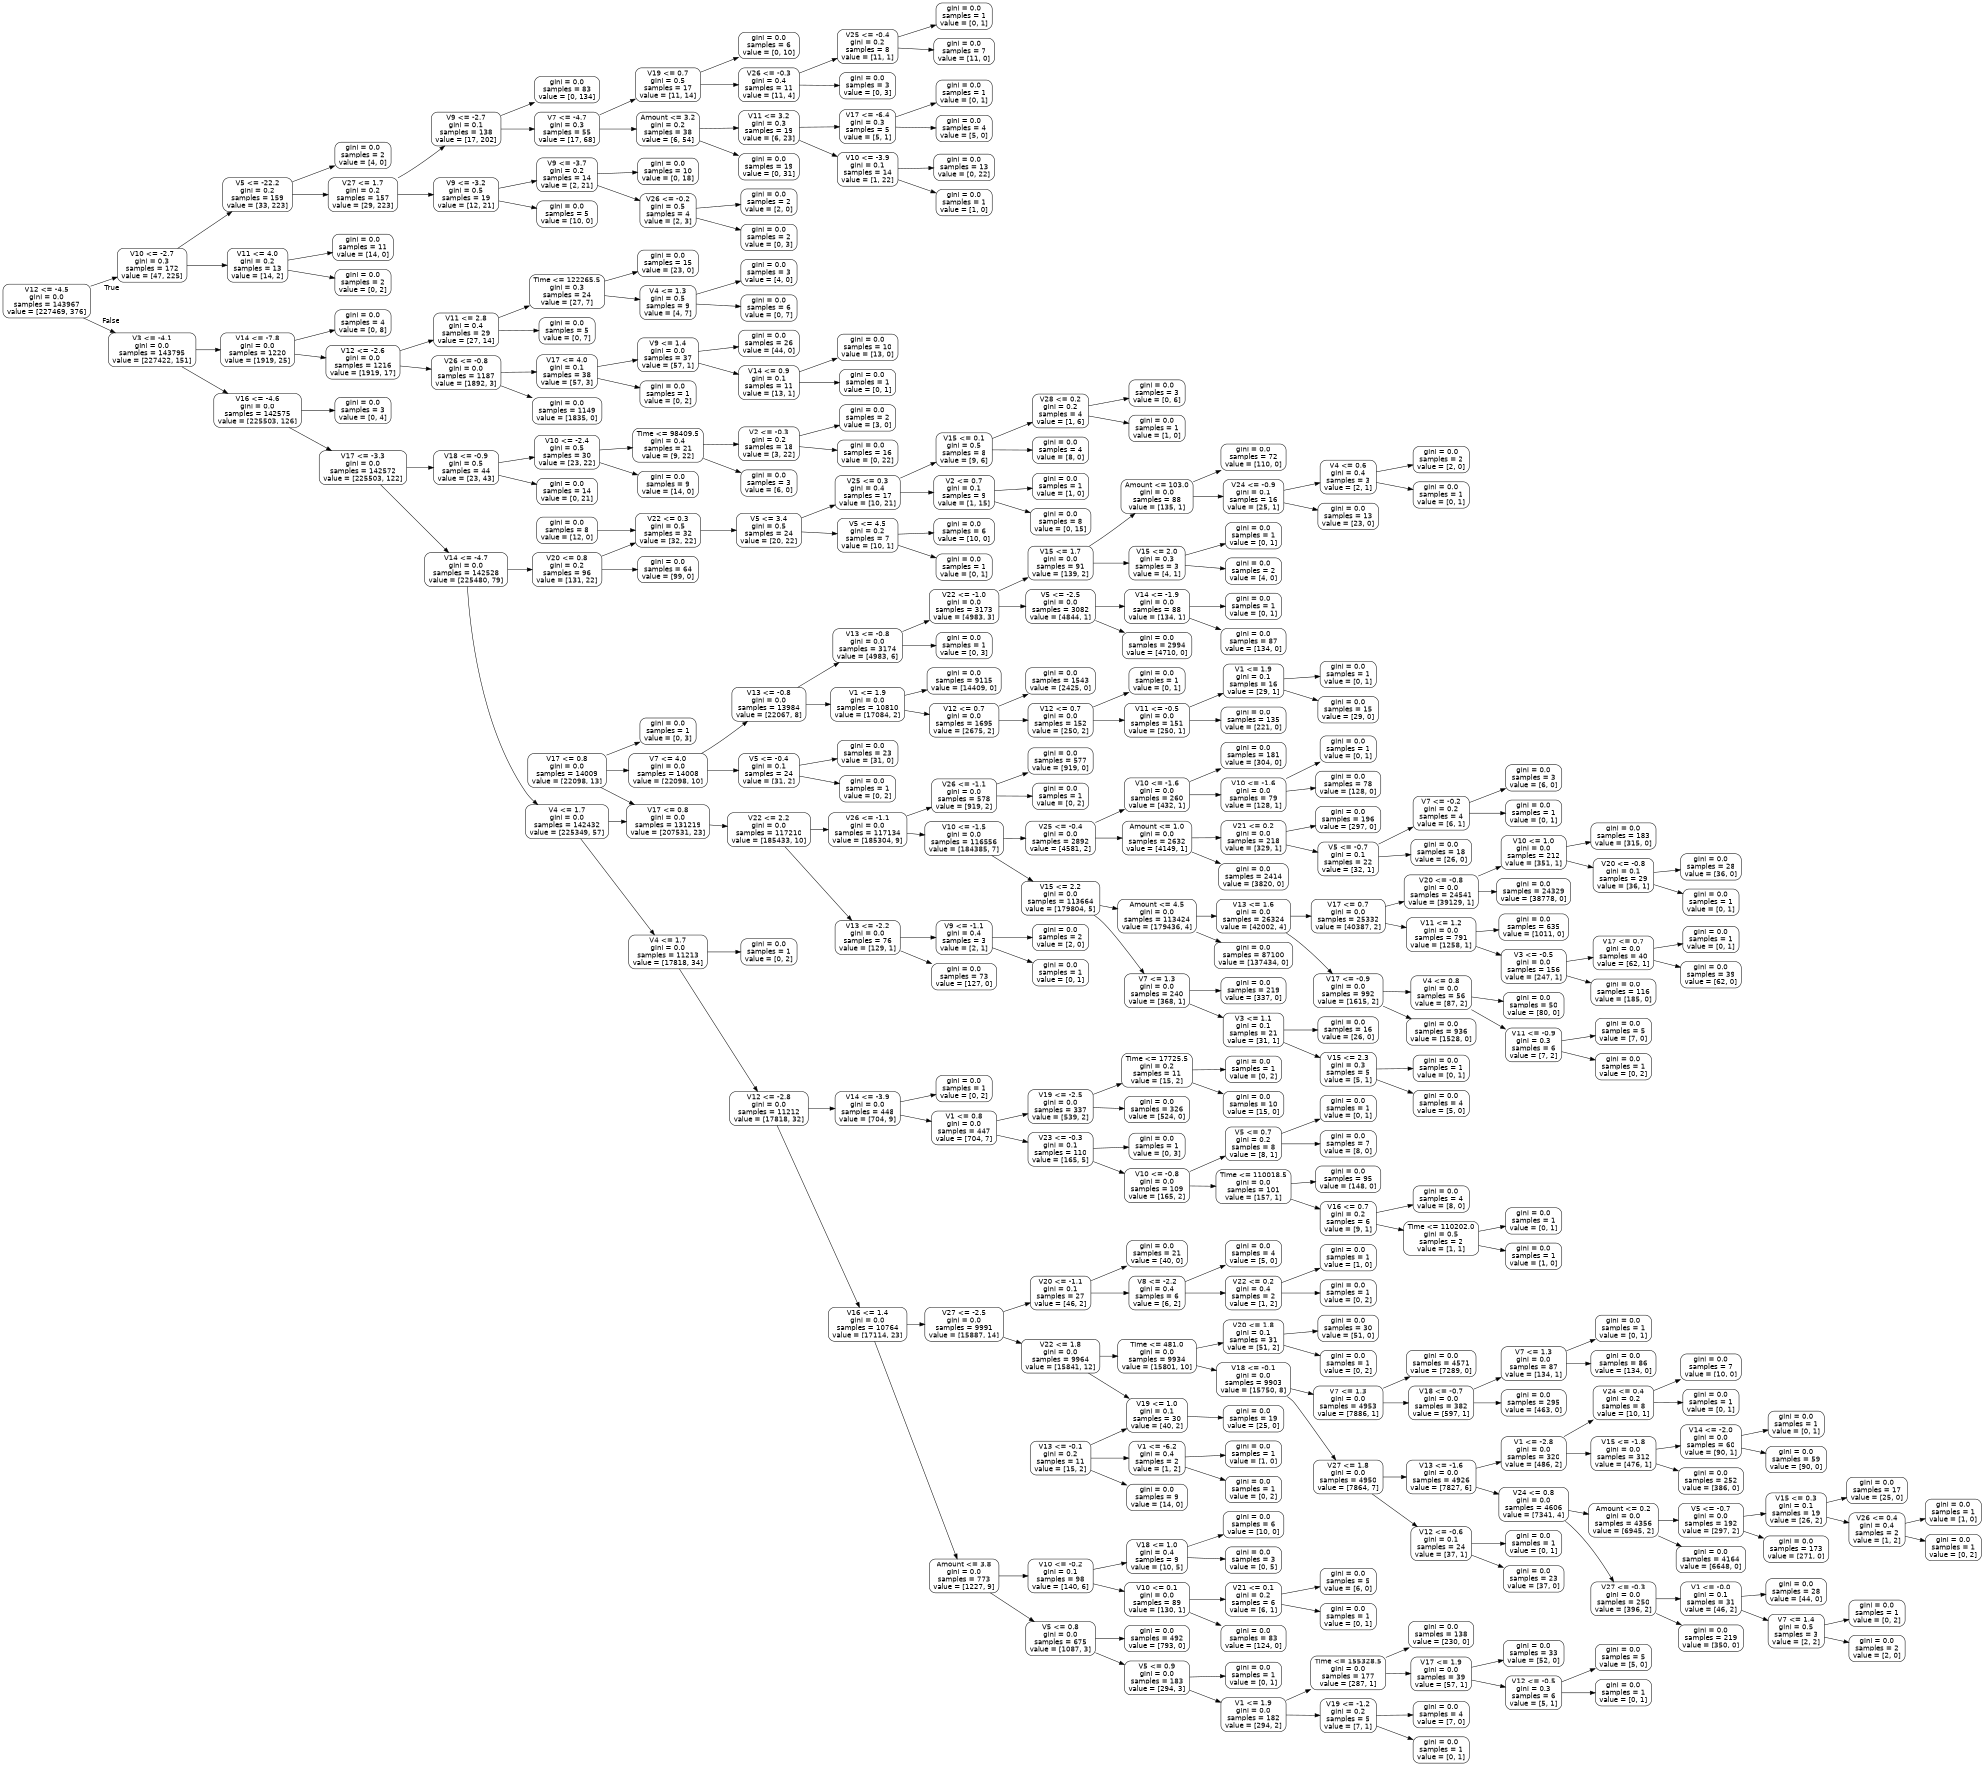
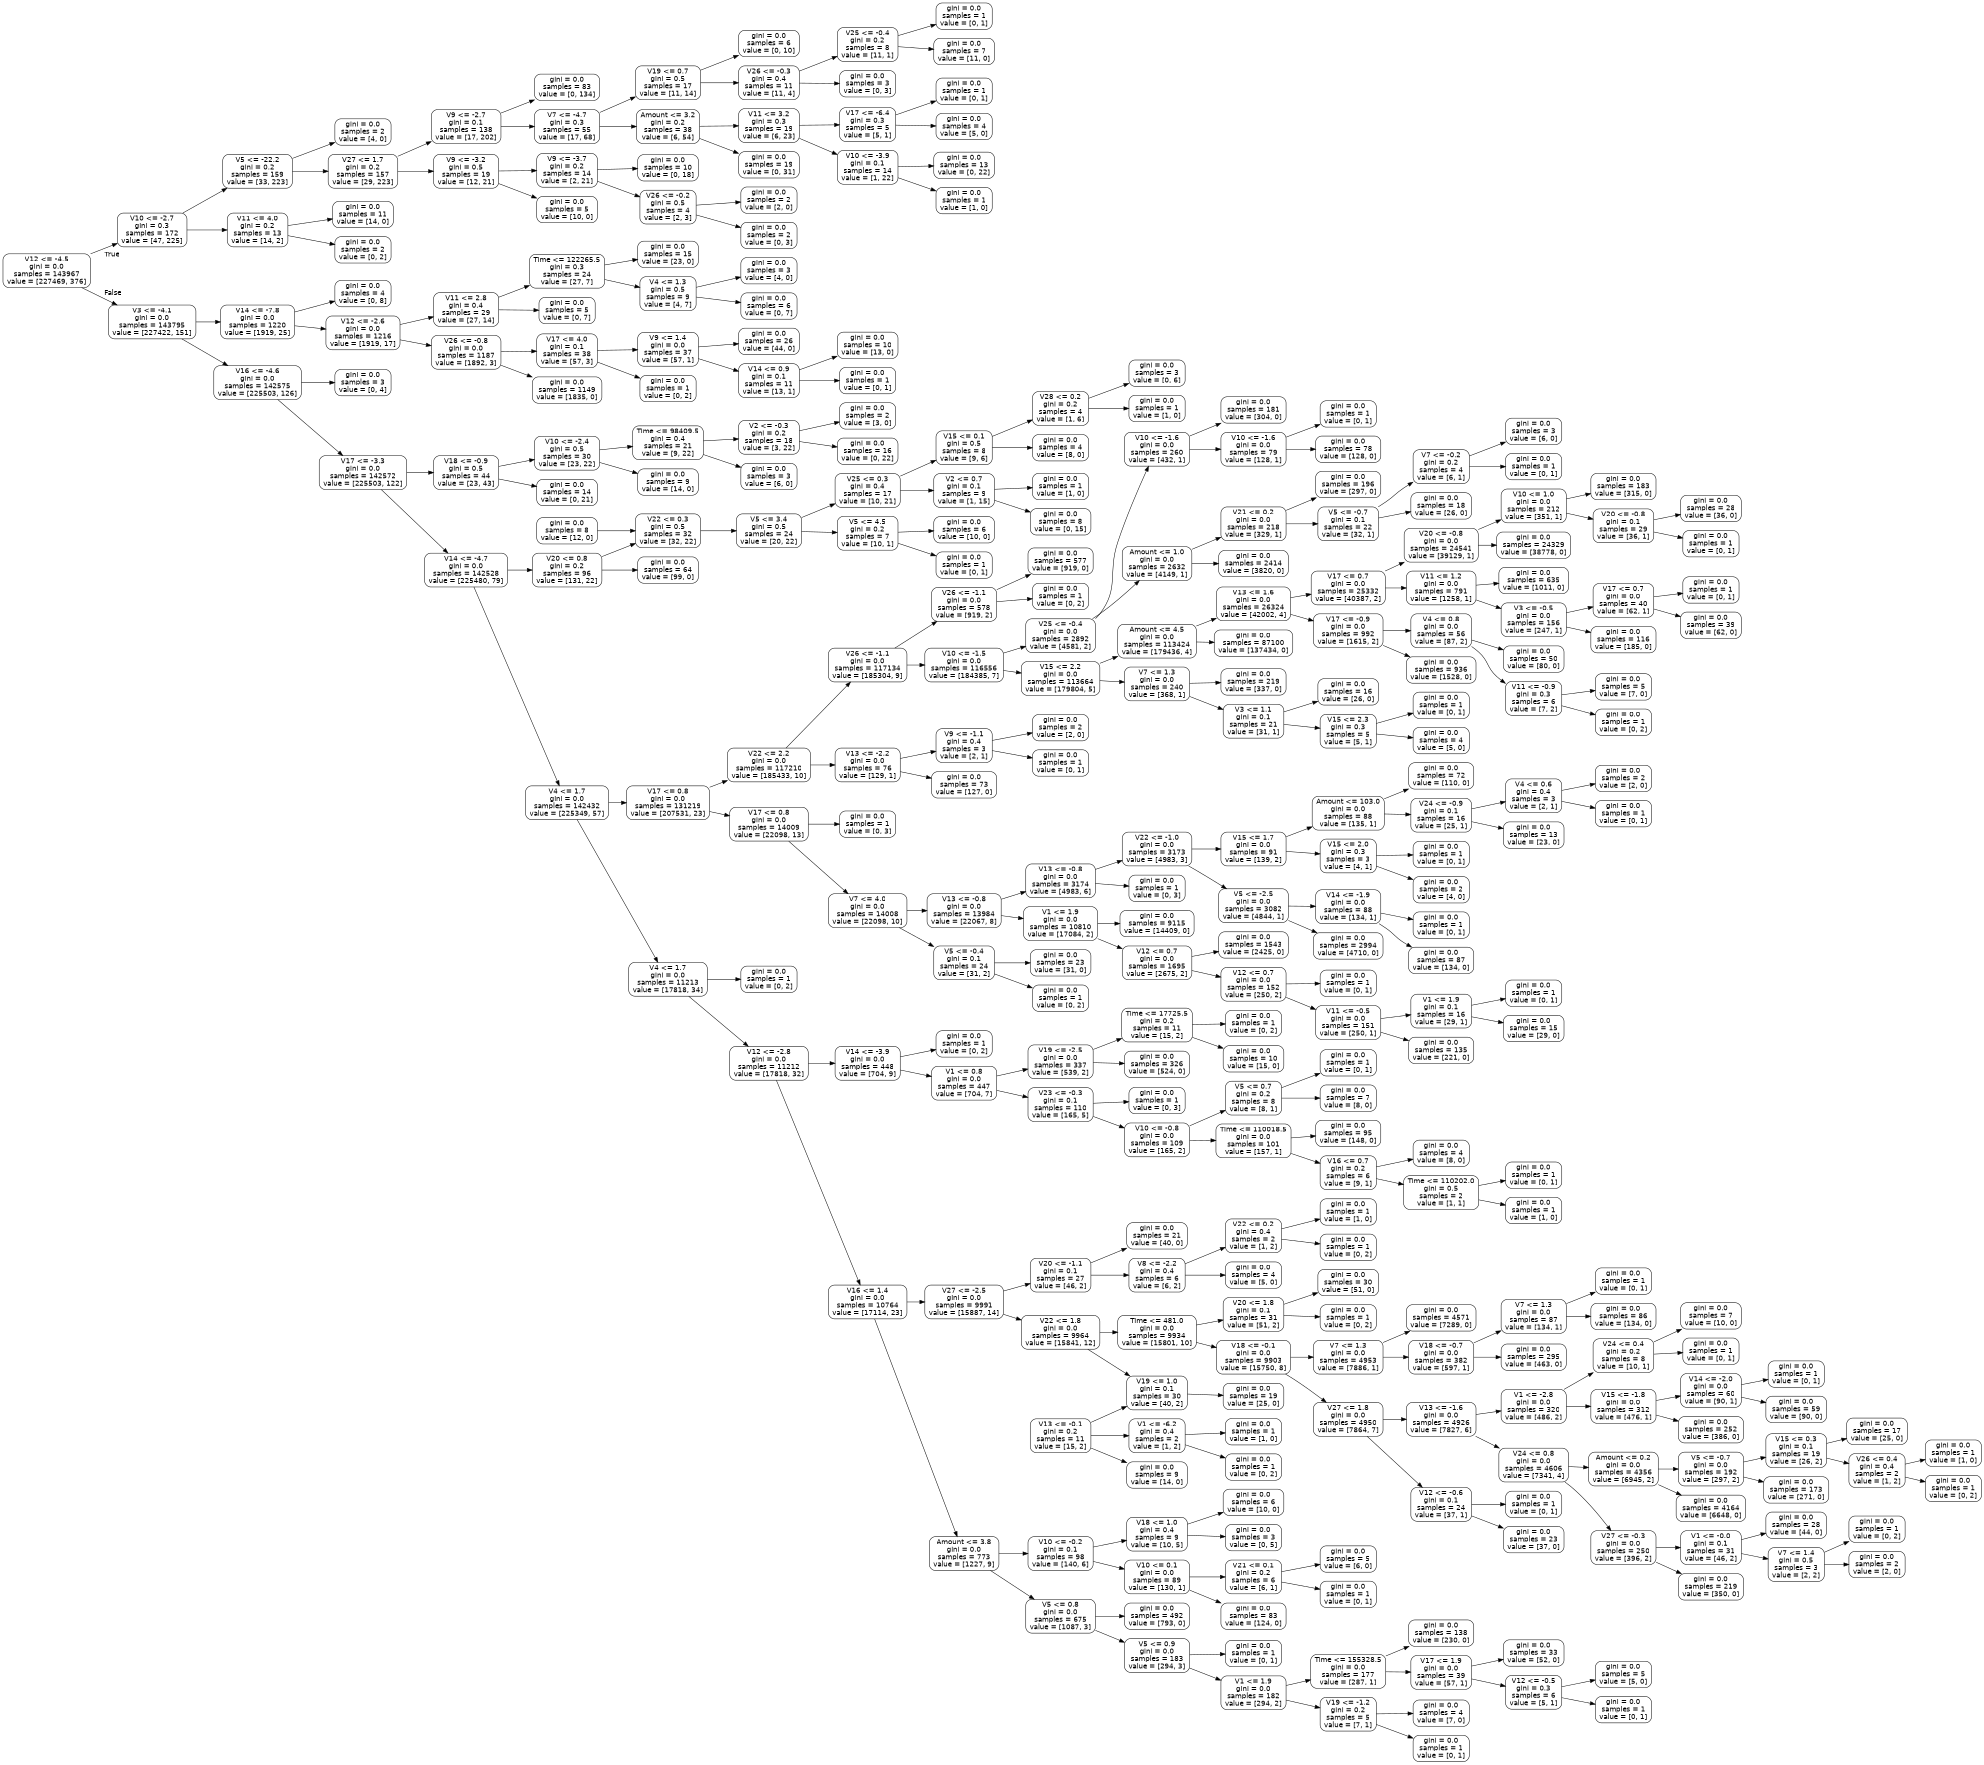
(615, 795) -> (717, 813)
